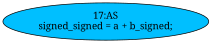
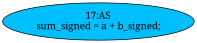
(106, 22) -> (98, 22)
